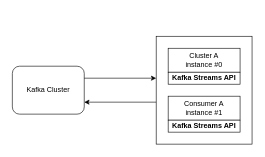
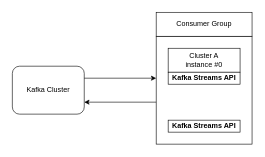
none -> (204, 24)
(204, 108) -> none
